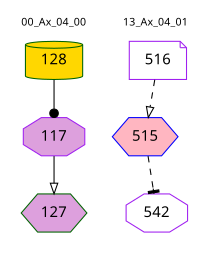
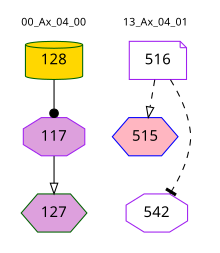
(151, 172) -> (191, 134)
